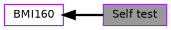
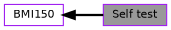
(34, 15) -> (34, 15)
